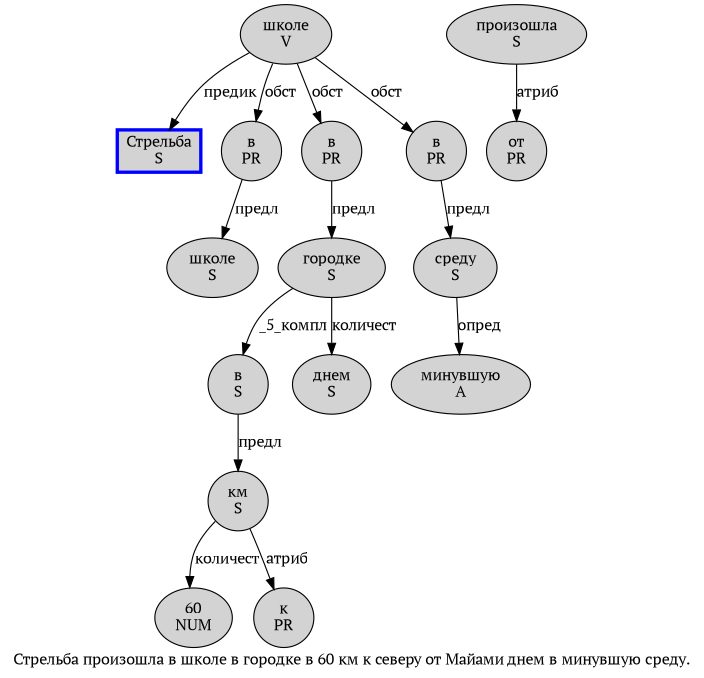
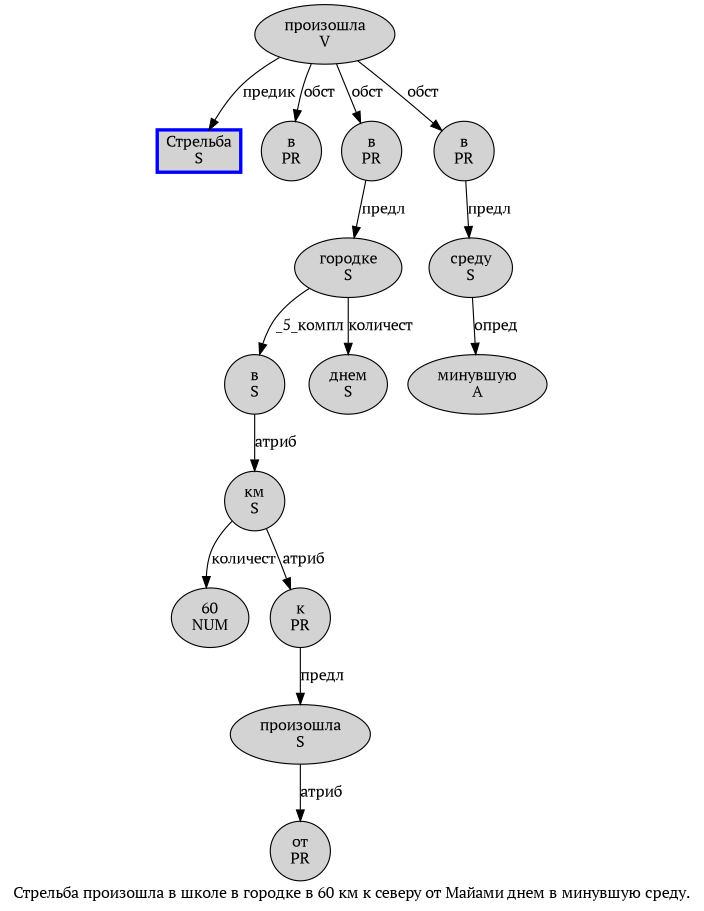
(286, 34) -> (325, 34)
(213, 268) -> none
(260, 443) -> (276, 443)
none -> (300, 670)
